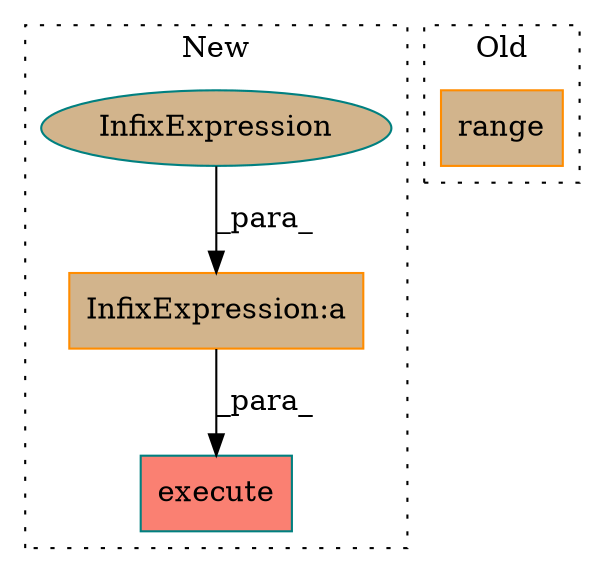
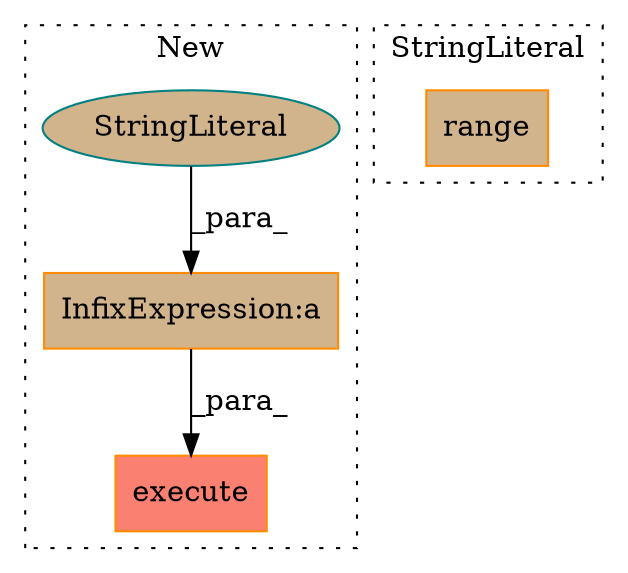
(502, 49) -> (488, 49)
(216, 128) -> (191, 128)
(216, 493) -> (191, 493)
